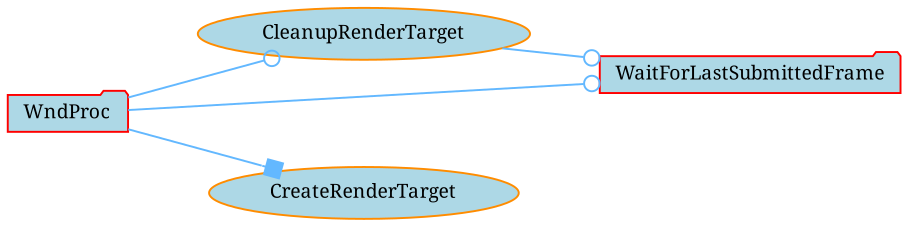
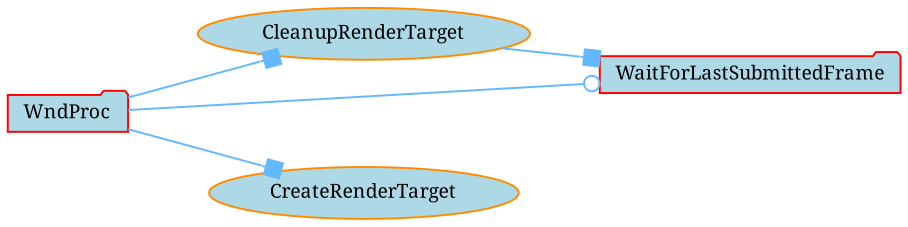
(543, 53) -> (541, 52)
(196, 79) -> (194, 80)
